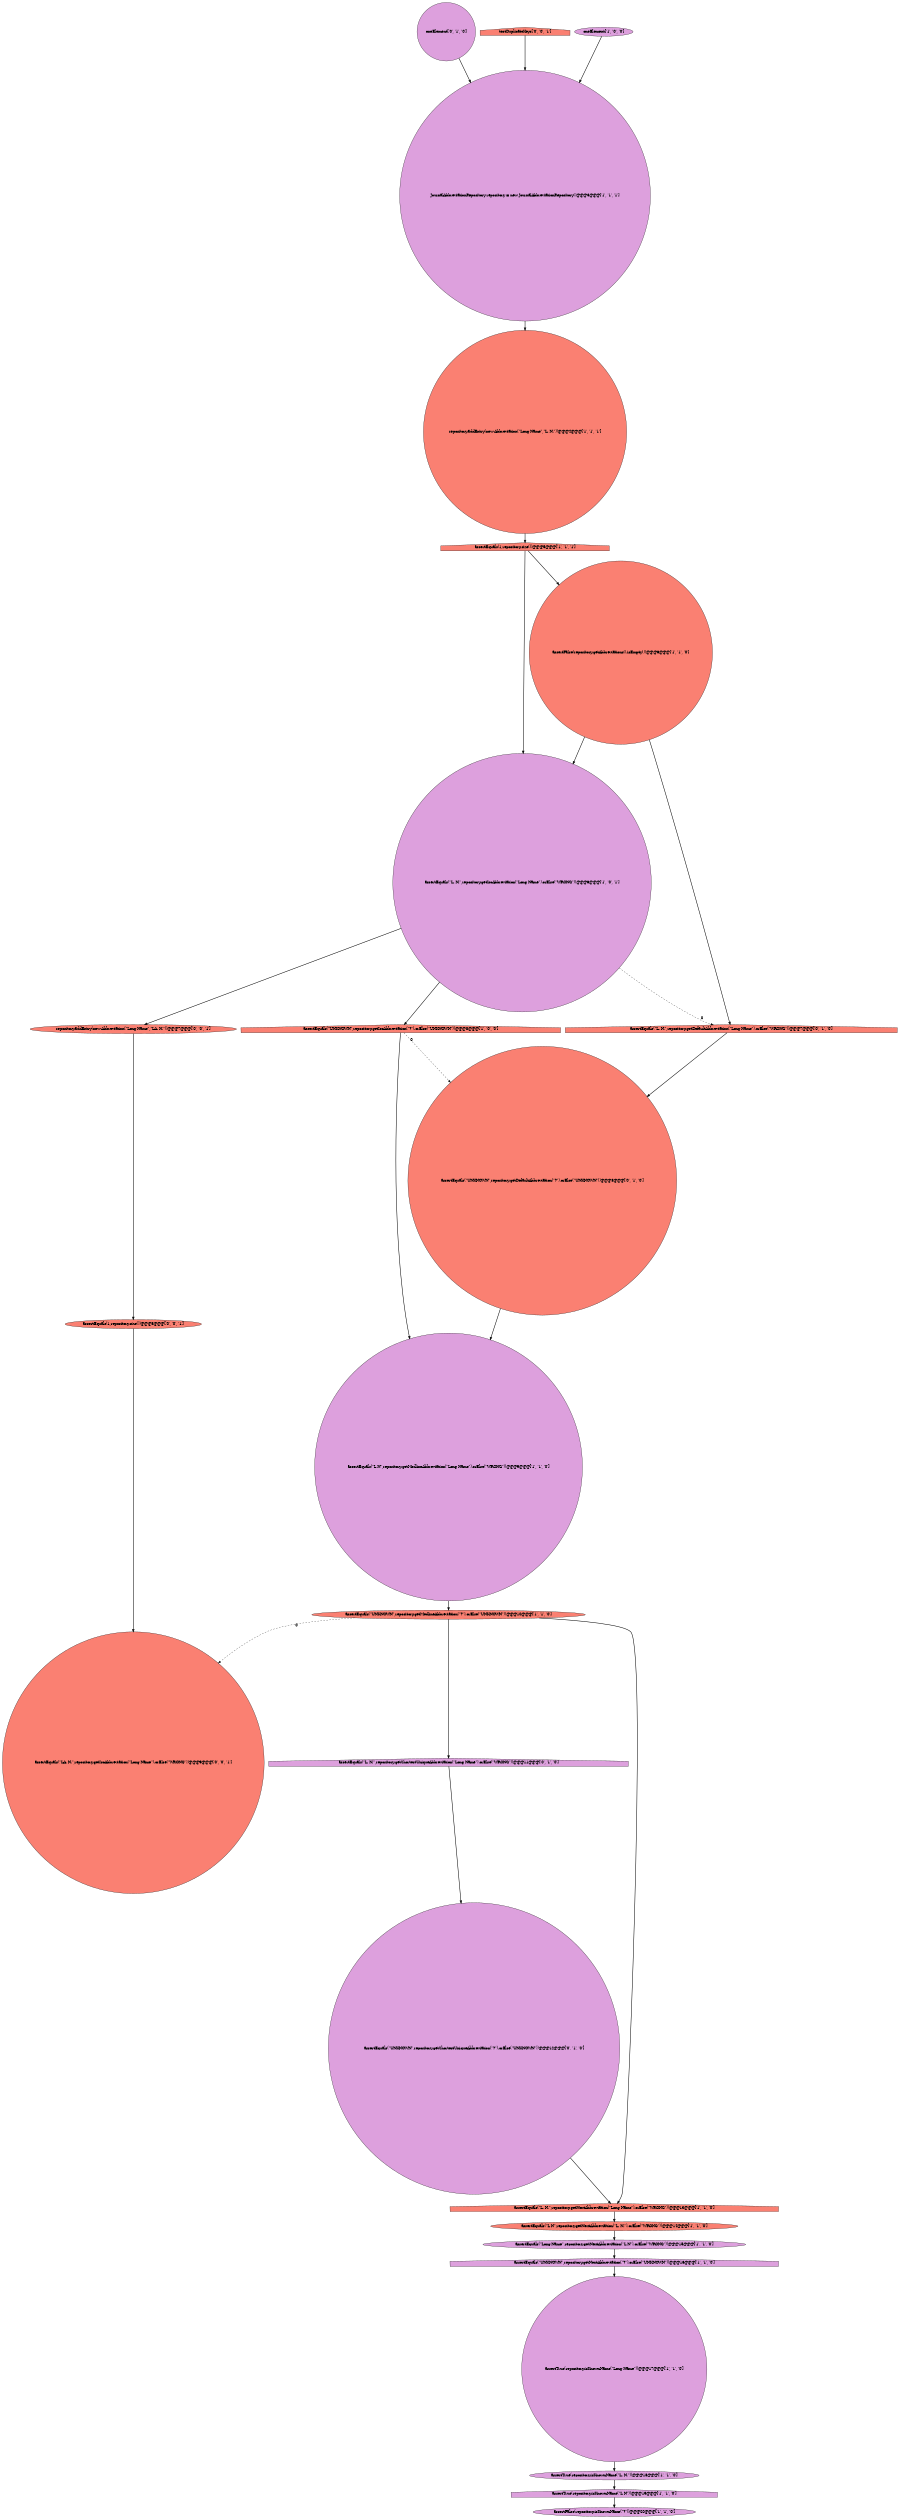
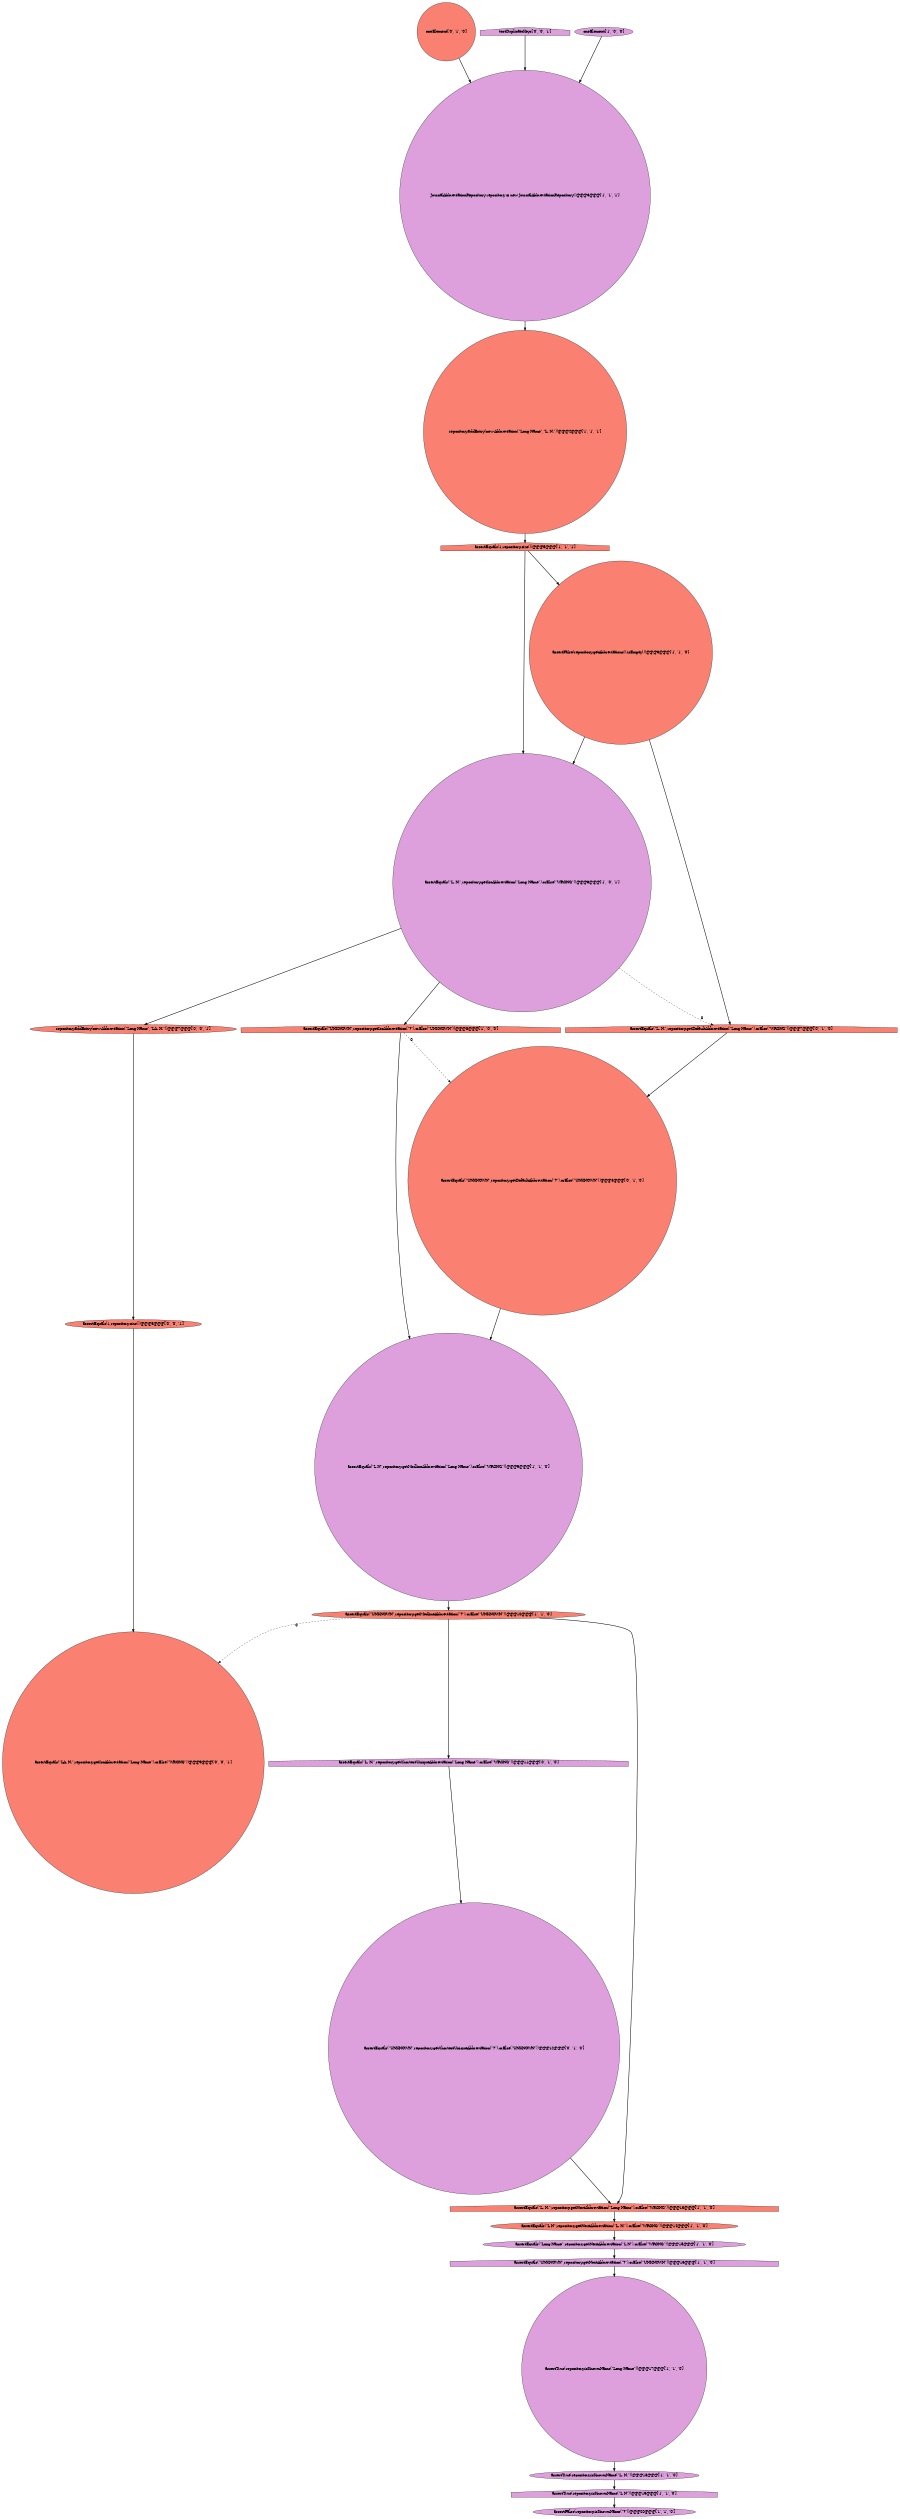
(446, 32) -> (446, 32)
(525, 32) -> (525, 32)
